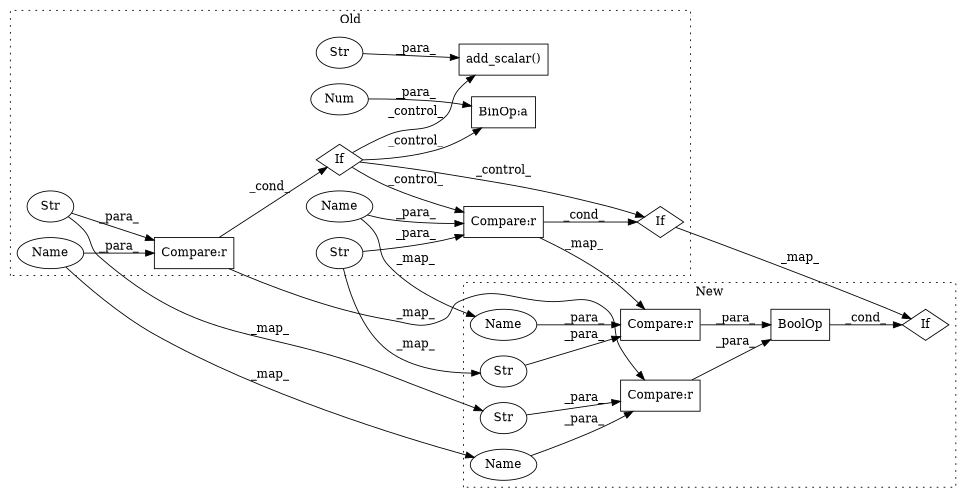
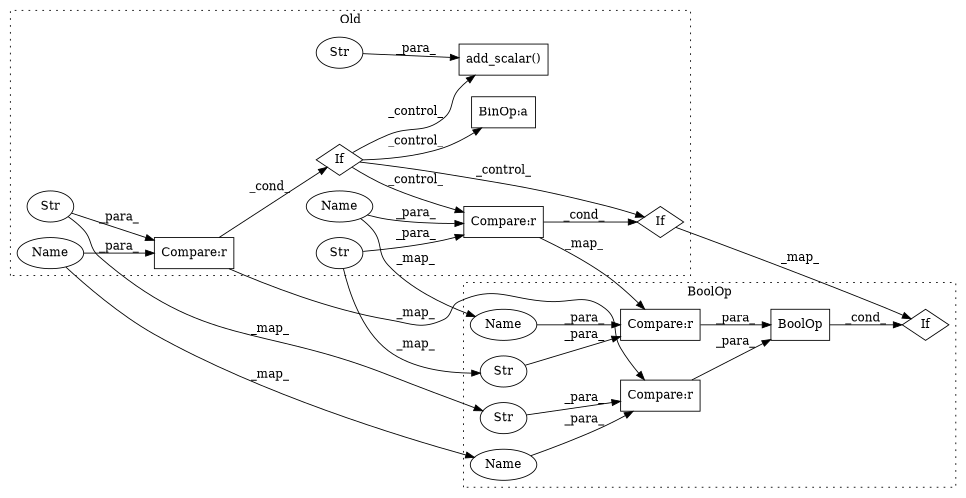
(340, 99) -> none
(710, 292) -> (710, 292)
